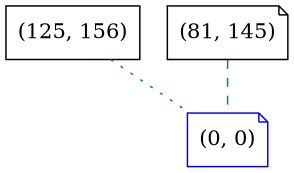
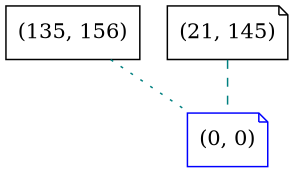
(73, 33) -> (73, 33)
(228, 33) -> (228, 33)
